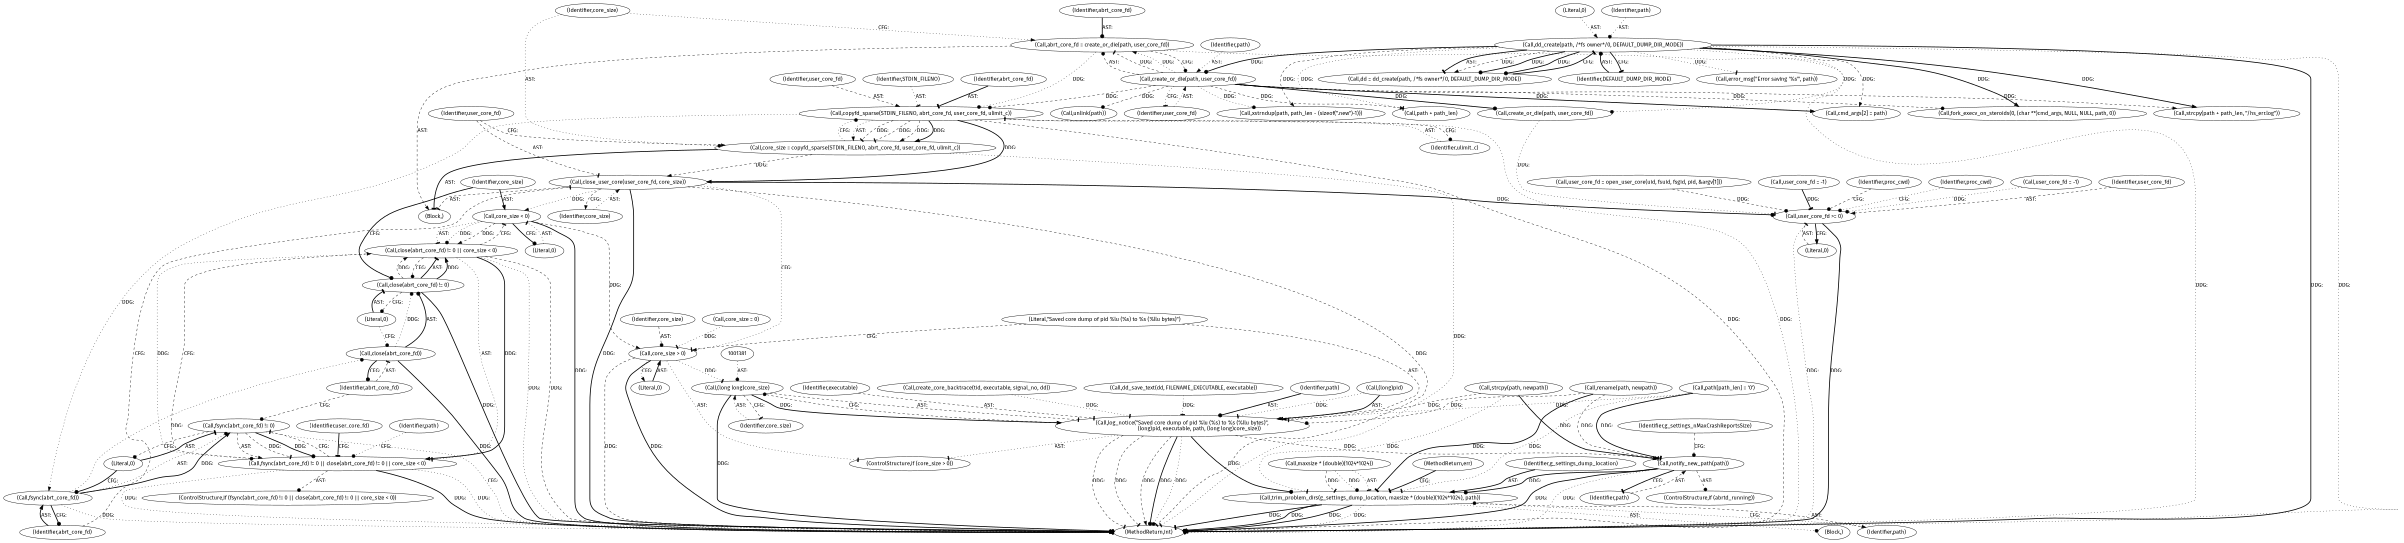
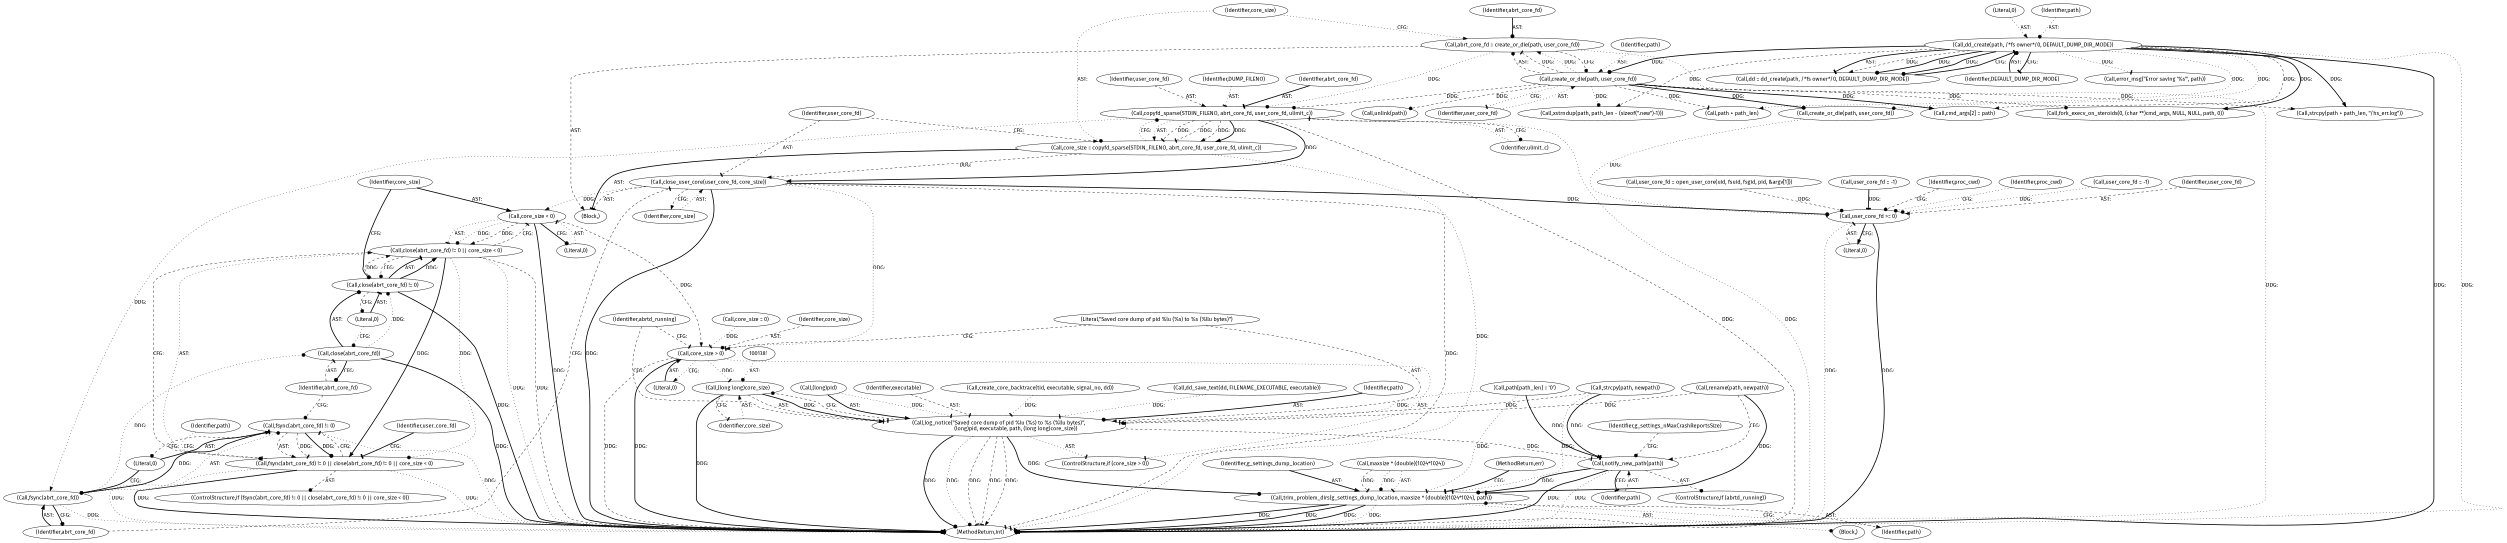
(908, 79) -> (1234, 79)
(787, 268) -> (880, 268)
none -> (645, 319)
(1588, 426) -> (1756, 426)
(494, 481) -> (491, 481)
